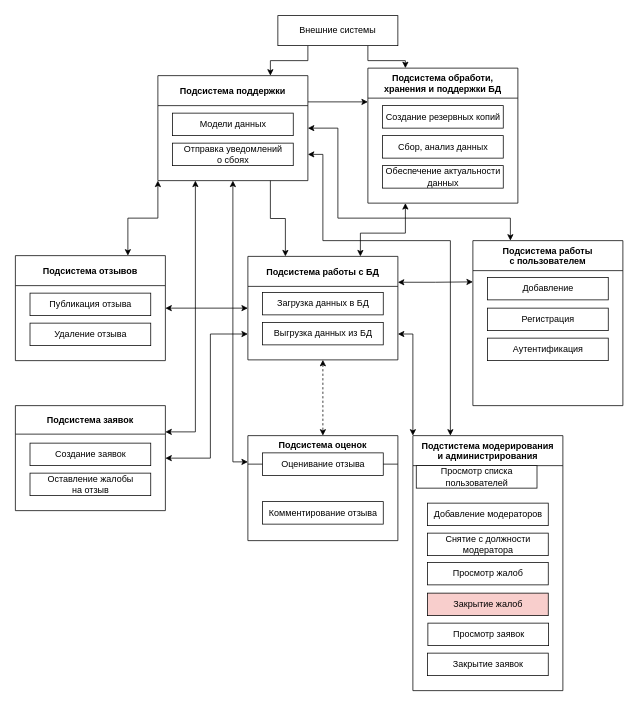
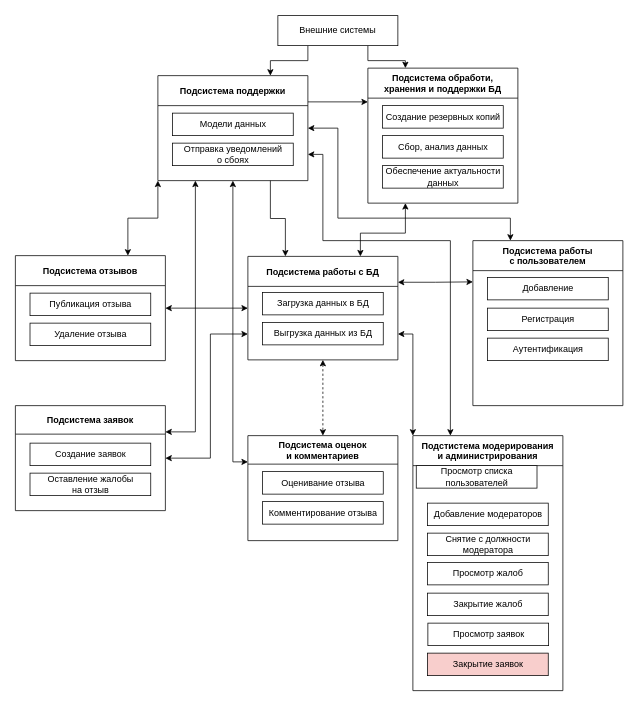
(323, 464) -> (323, 483)
(488, 604) -> (488, 604)
(488, 664) -> (488, 664)
